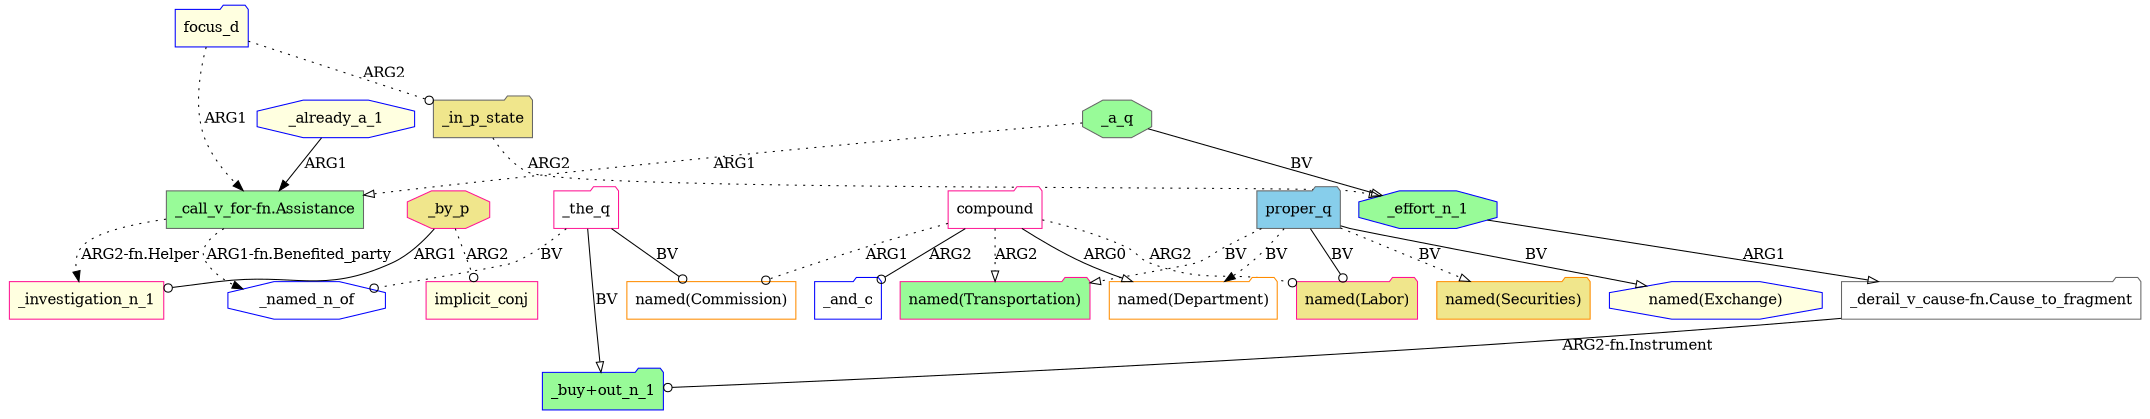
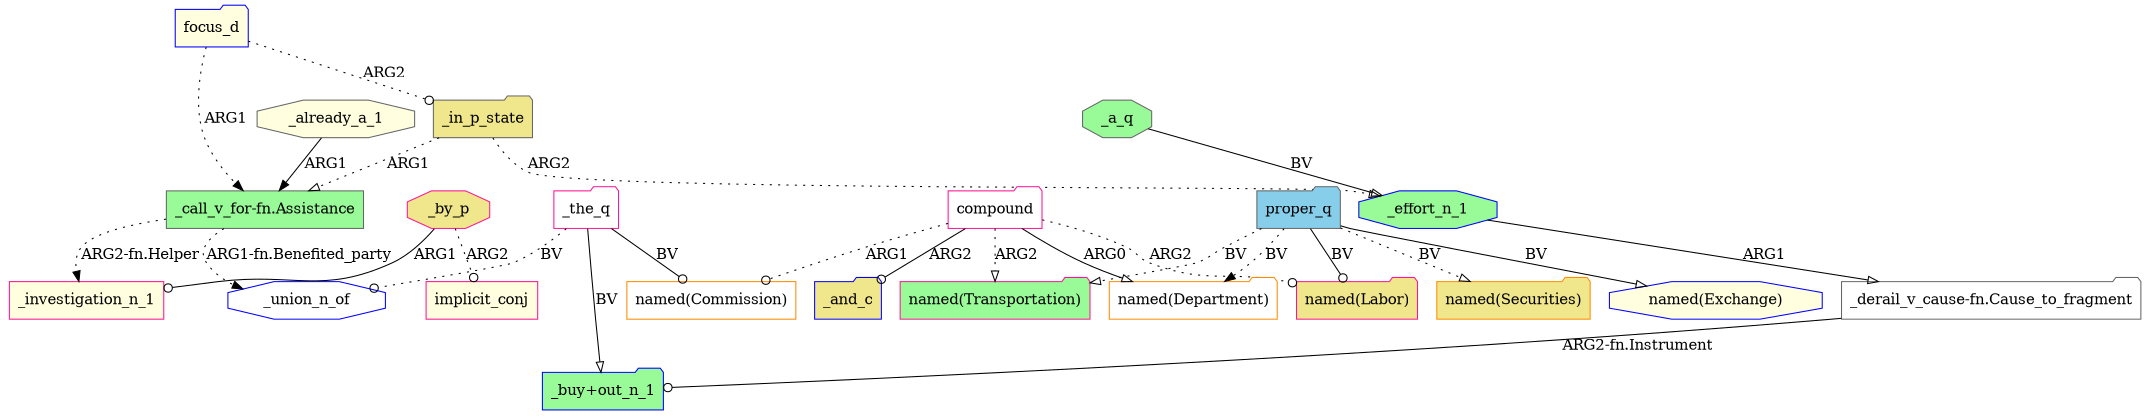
(336, 119) -> (336, 119)
(728, 156) -> (379, 162)
(307, 300) -> (307, 300)
(848, 300) -> (848, 300)
